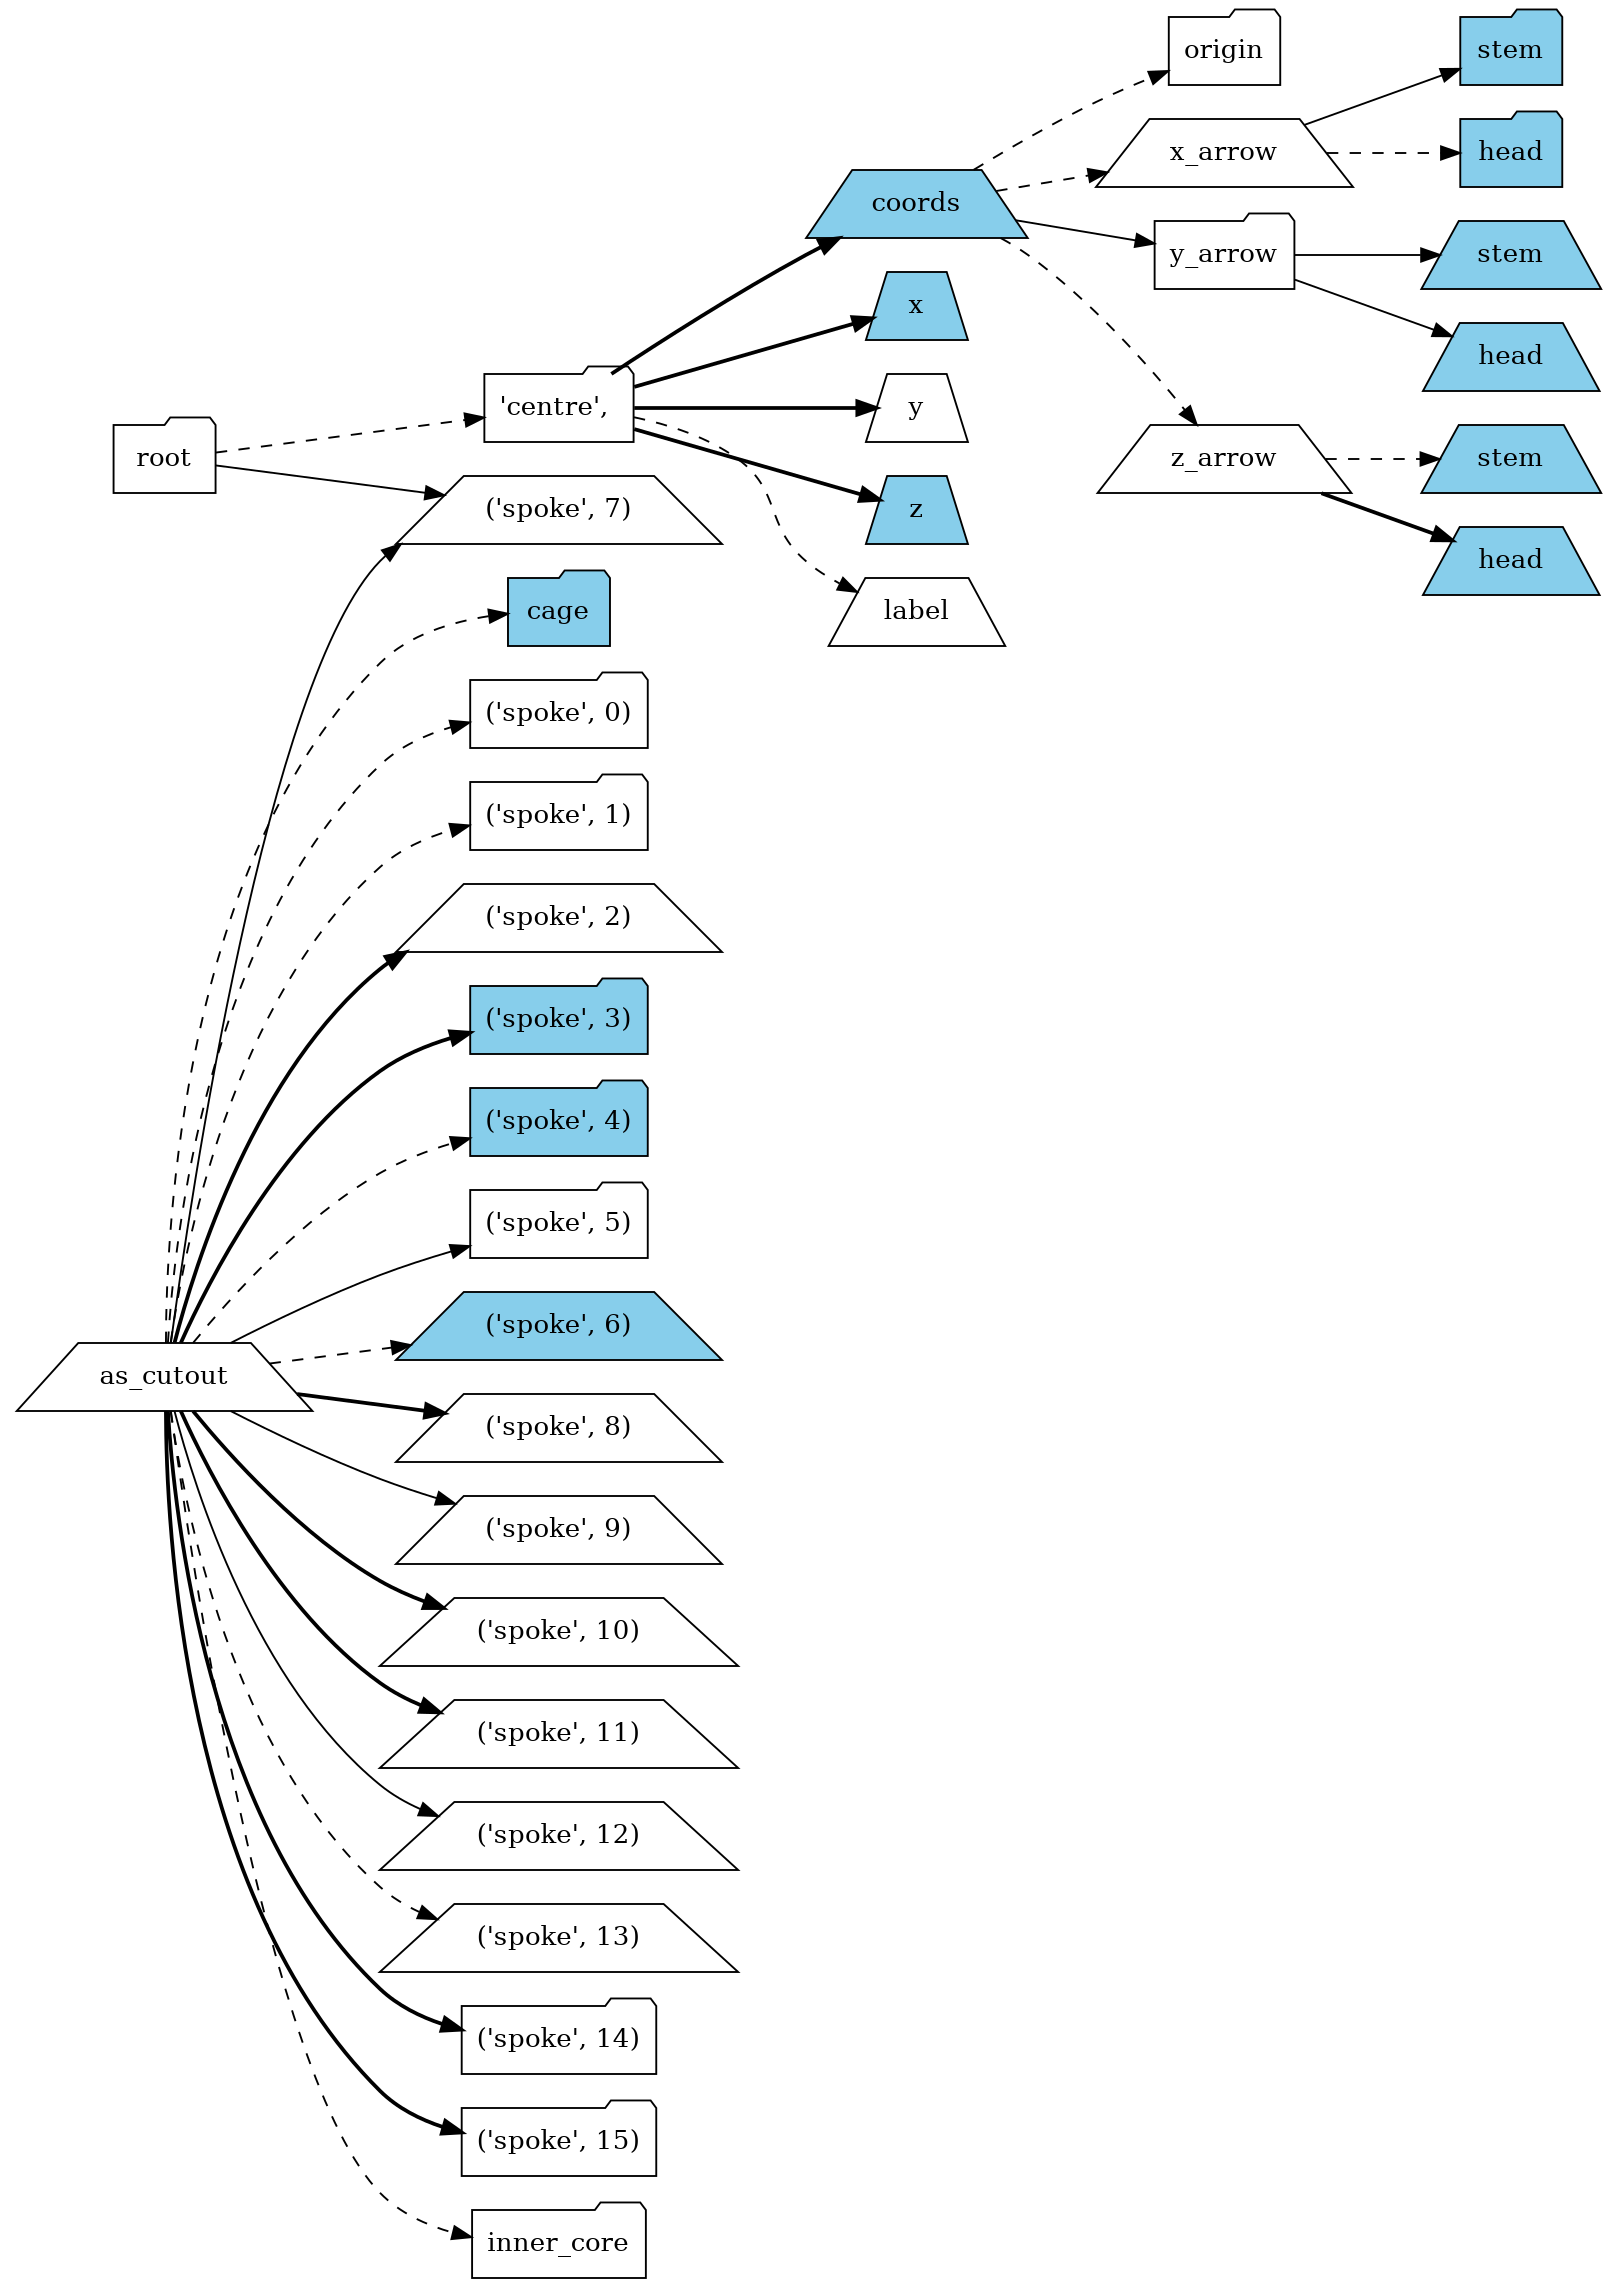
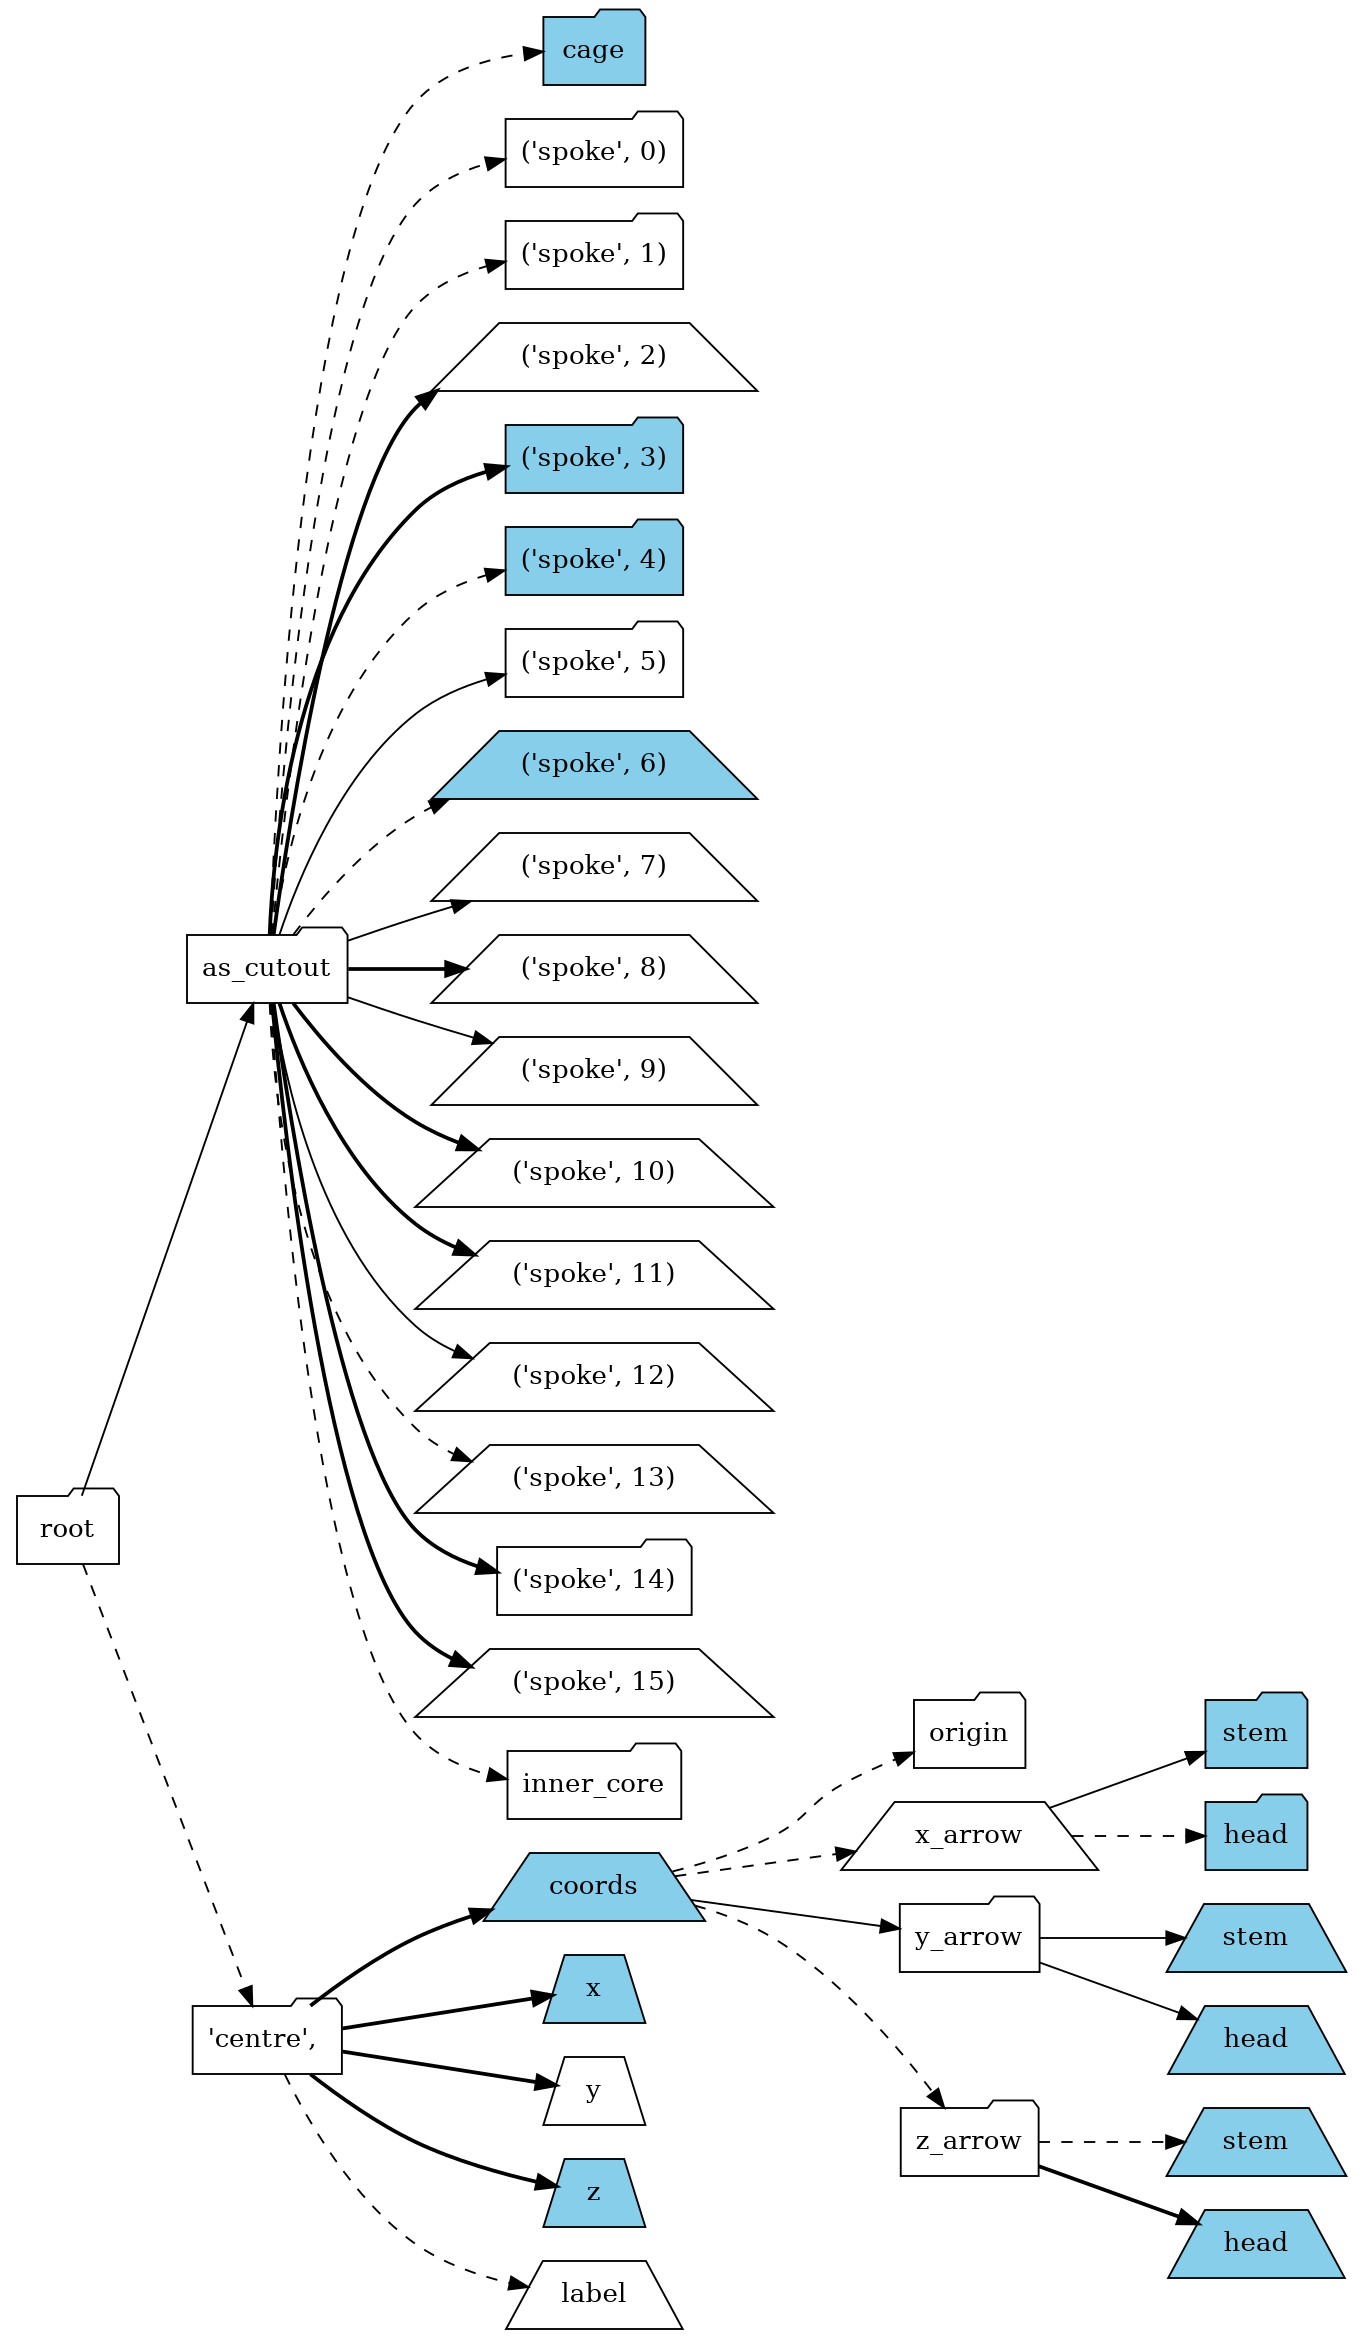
(1225, 459) -> (970, 2142)
(321, 479) -> (164, 1259)
(165, 1377) -> (267, 969)
(559, 2142) -> (594, 1683)
